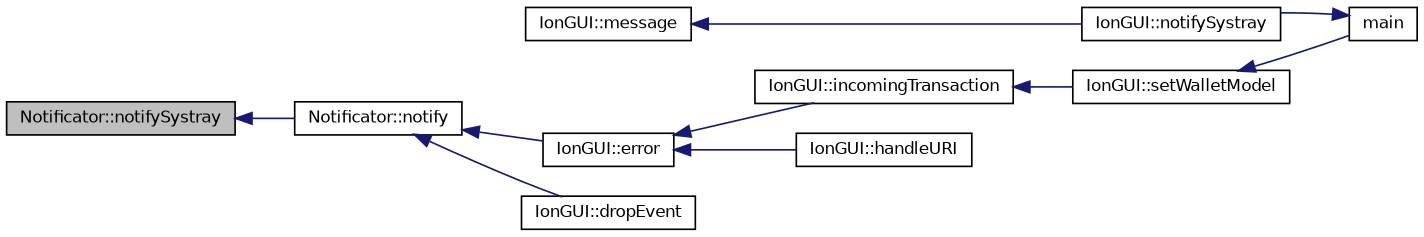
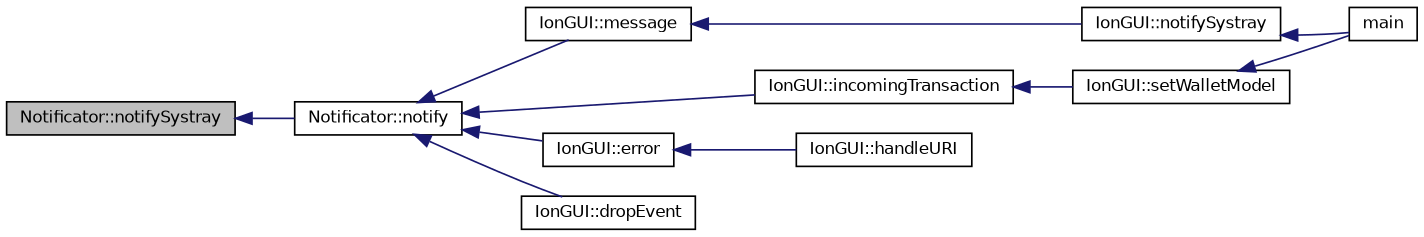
(1307, 13) -> (1321, 34)
none -> (501, 68)
(752, 117) -> (617, 104)
